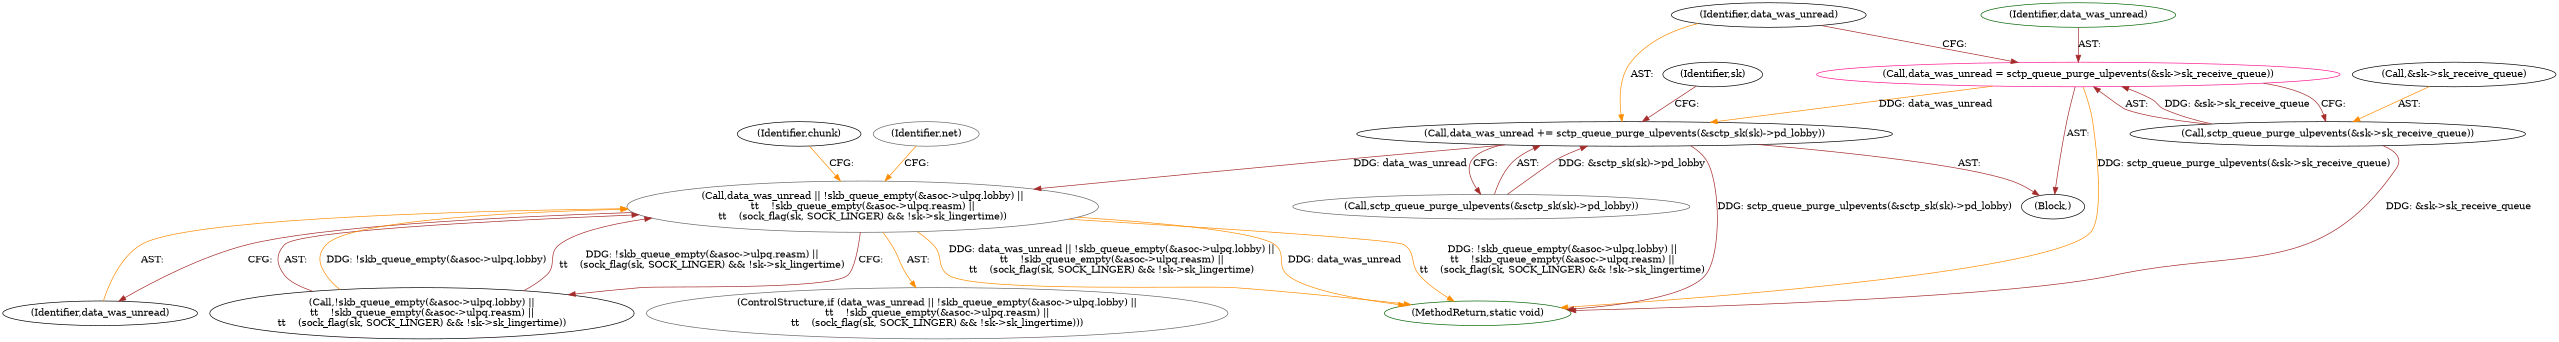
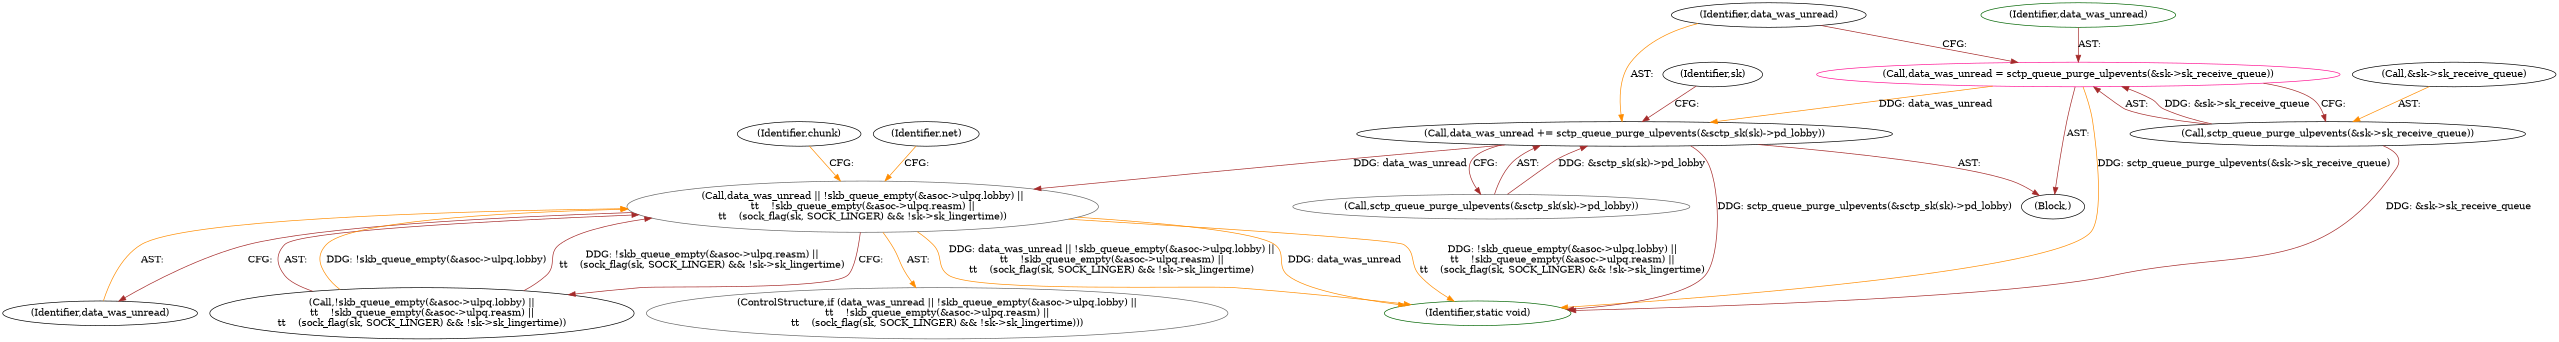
(926, 134) -> (926, 134)
(1478, 313) -> (1478, 313)
